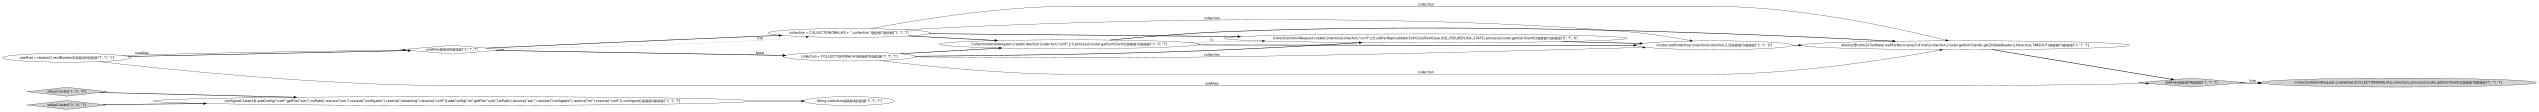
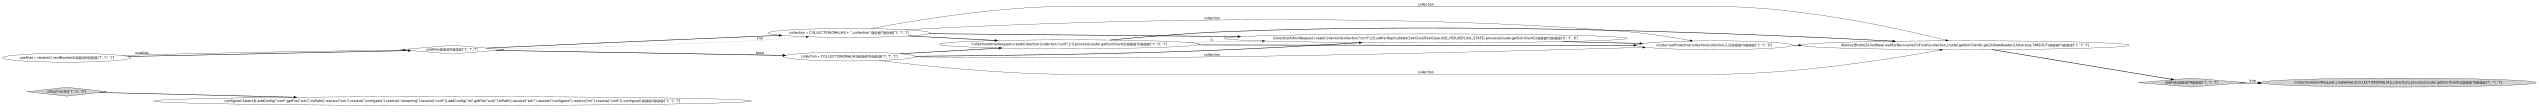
(1122, 86) -> none
(849, 101) -> none
(67, 105) -> none
